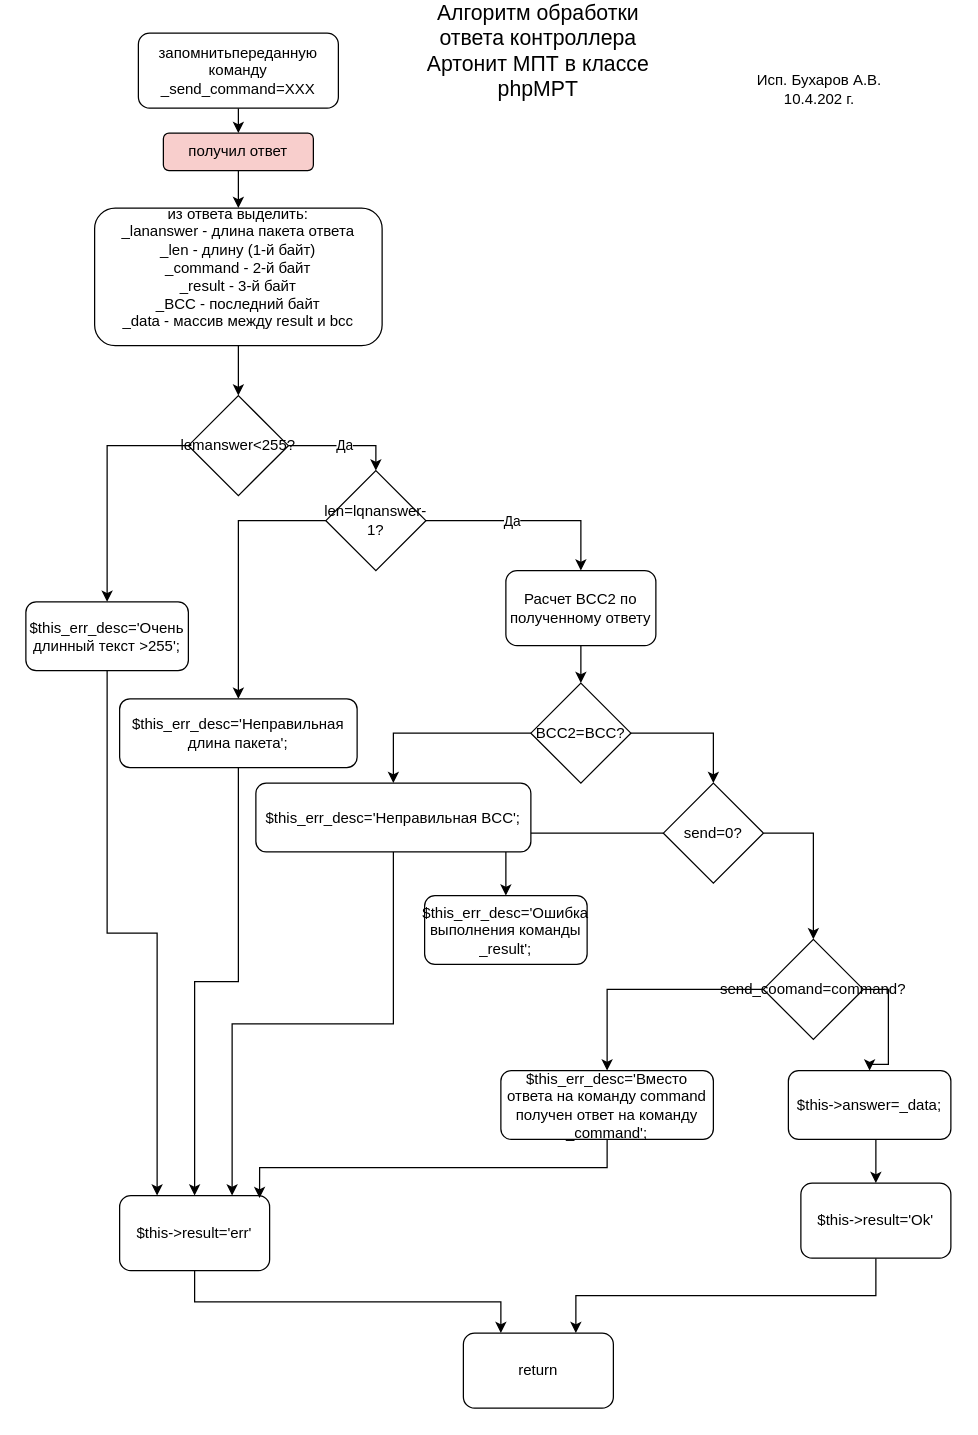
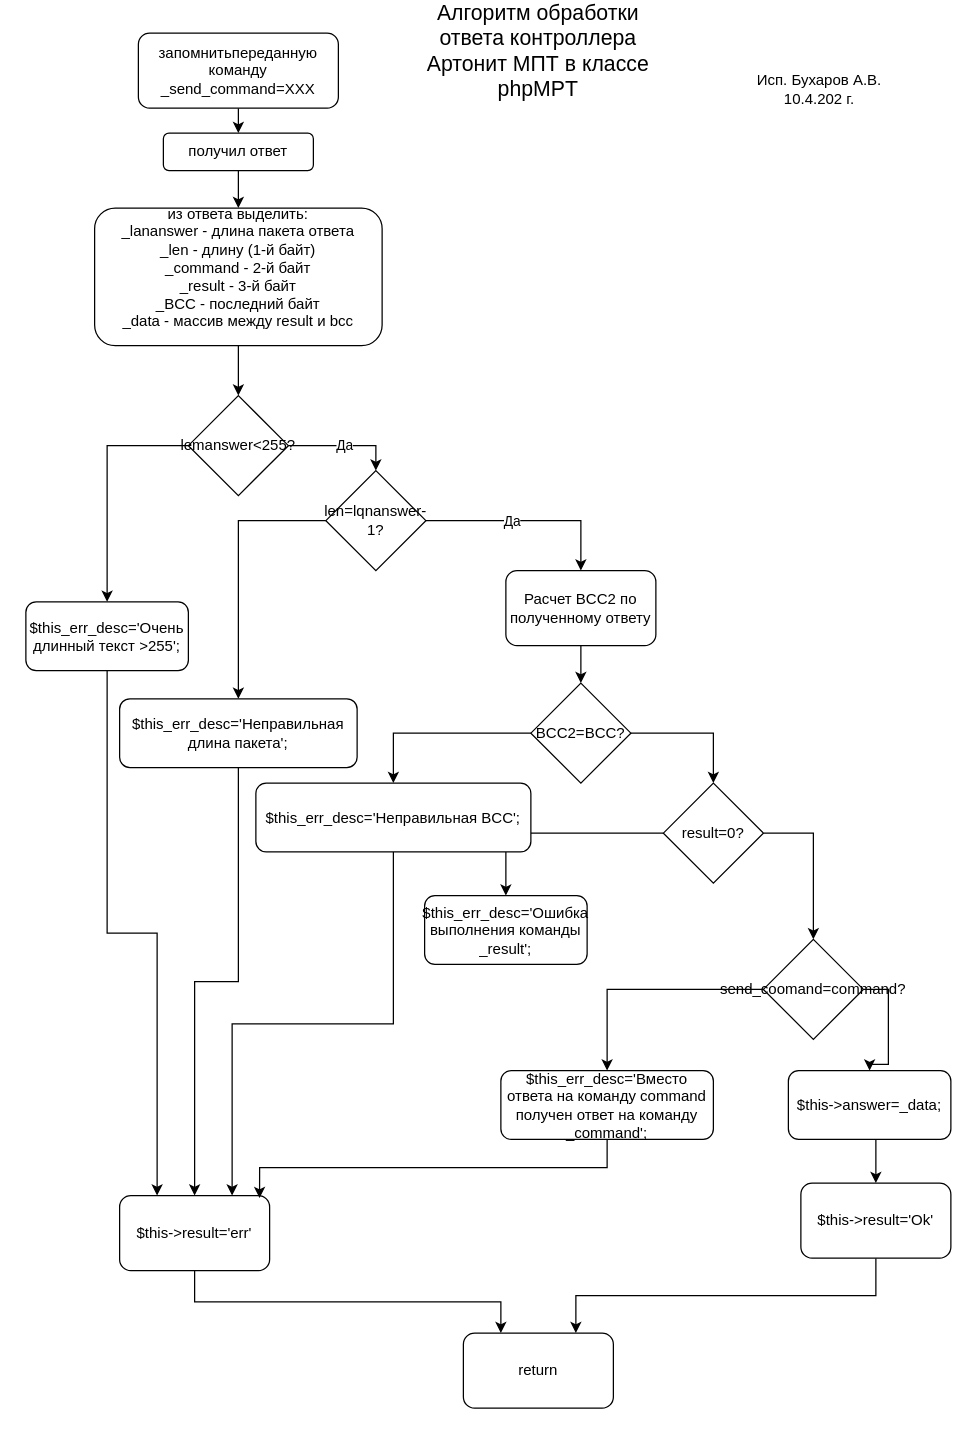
(238, 152) -> (238, 152)
(713, 833) -> (713, 833)
